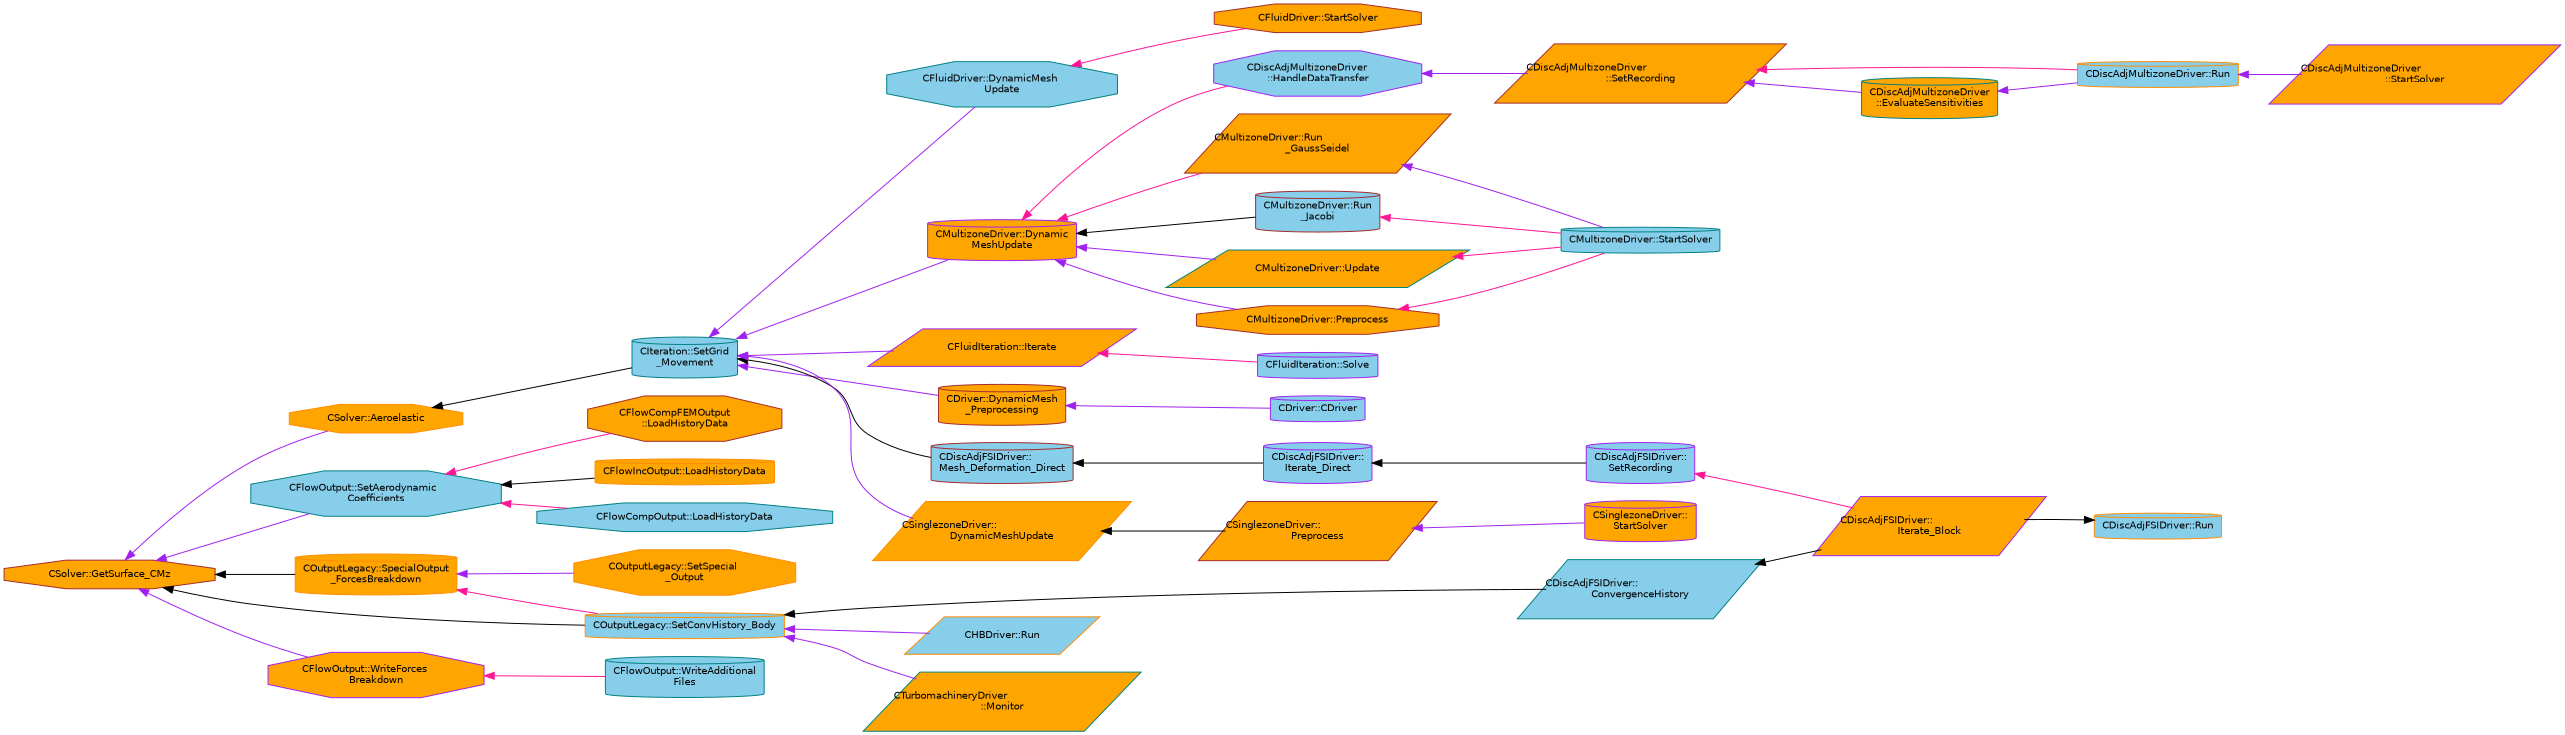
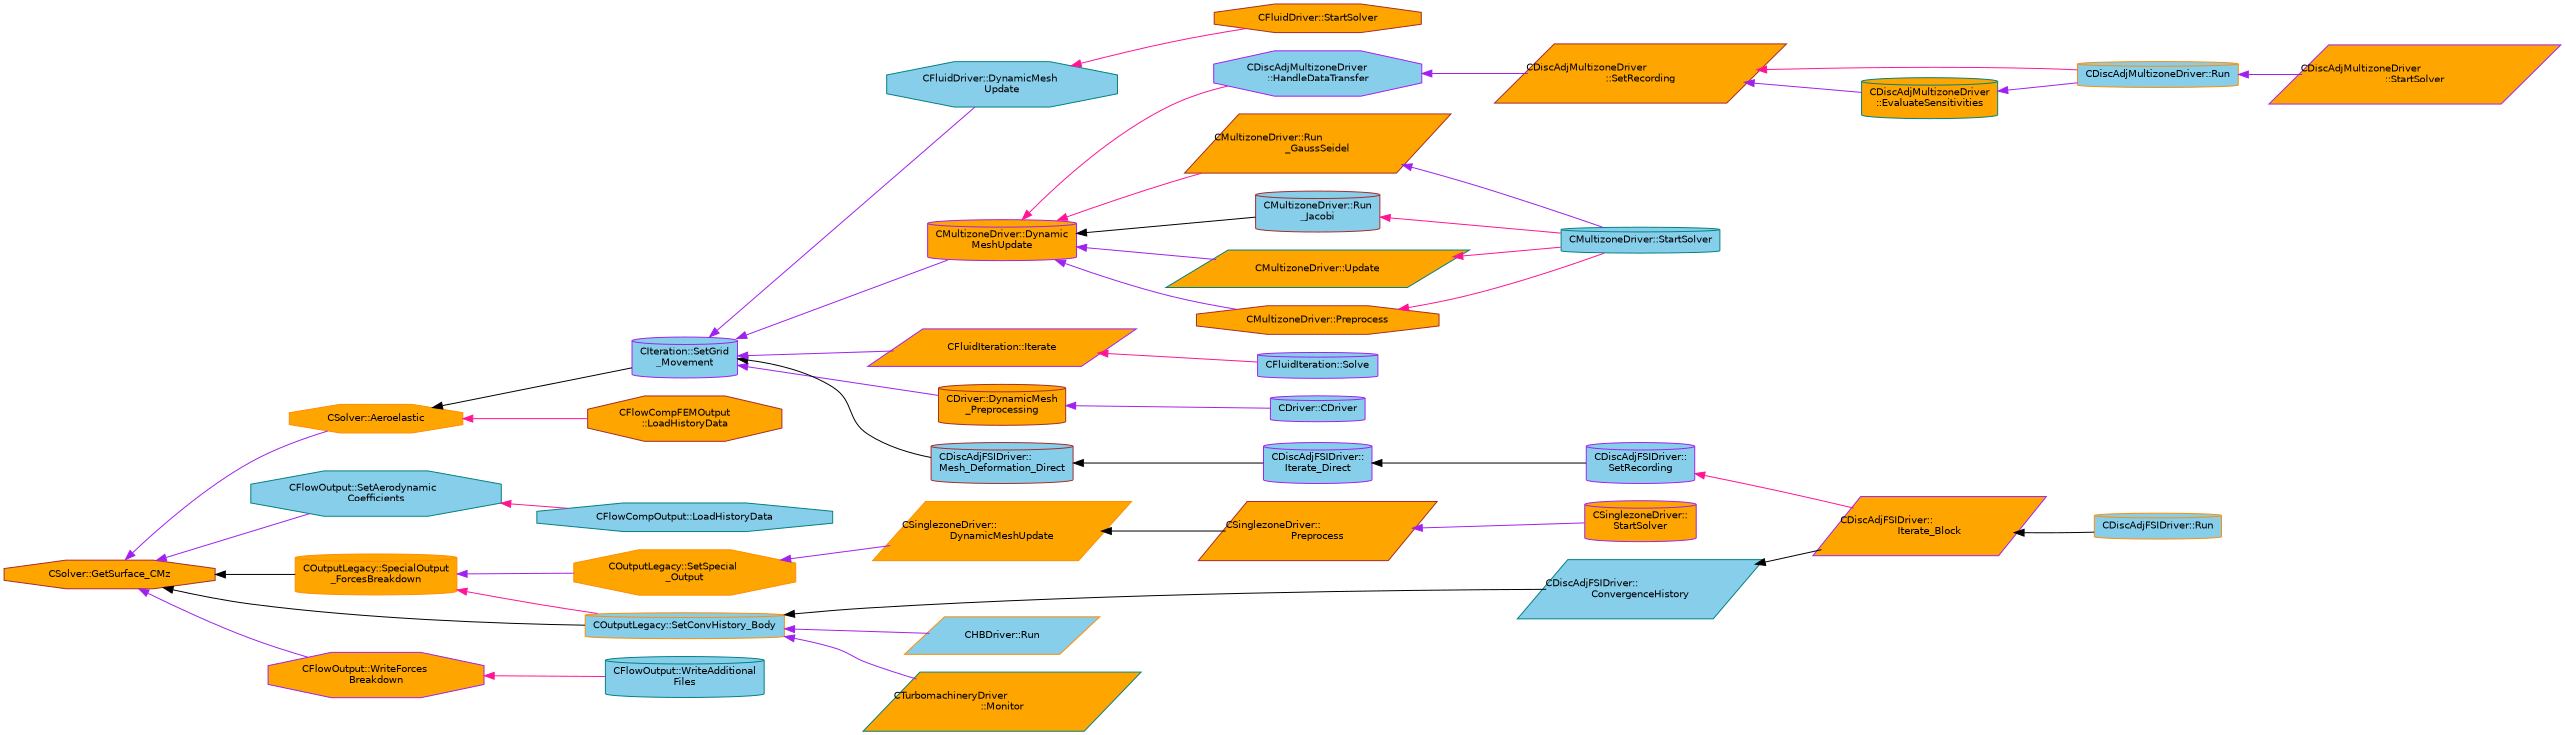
(685, 358) -> (685, 358)
(851, 426) -> (840, 552)
(533, 451) -> (530, 419)
(685, 472) -> none
(2054, 519) -> (2059, 533)
